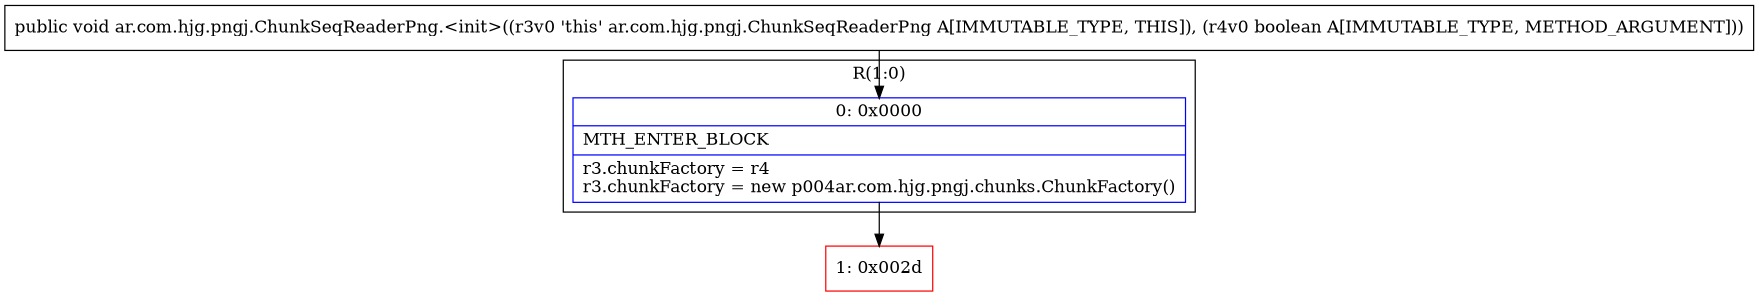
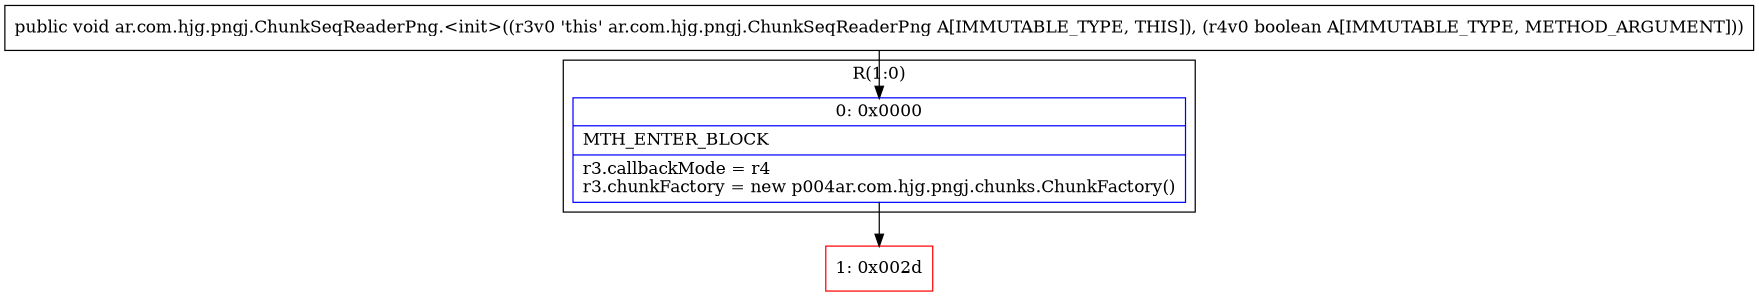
(676, 169) -> (677, 169)
